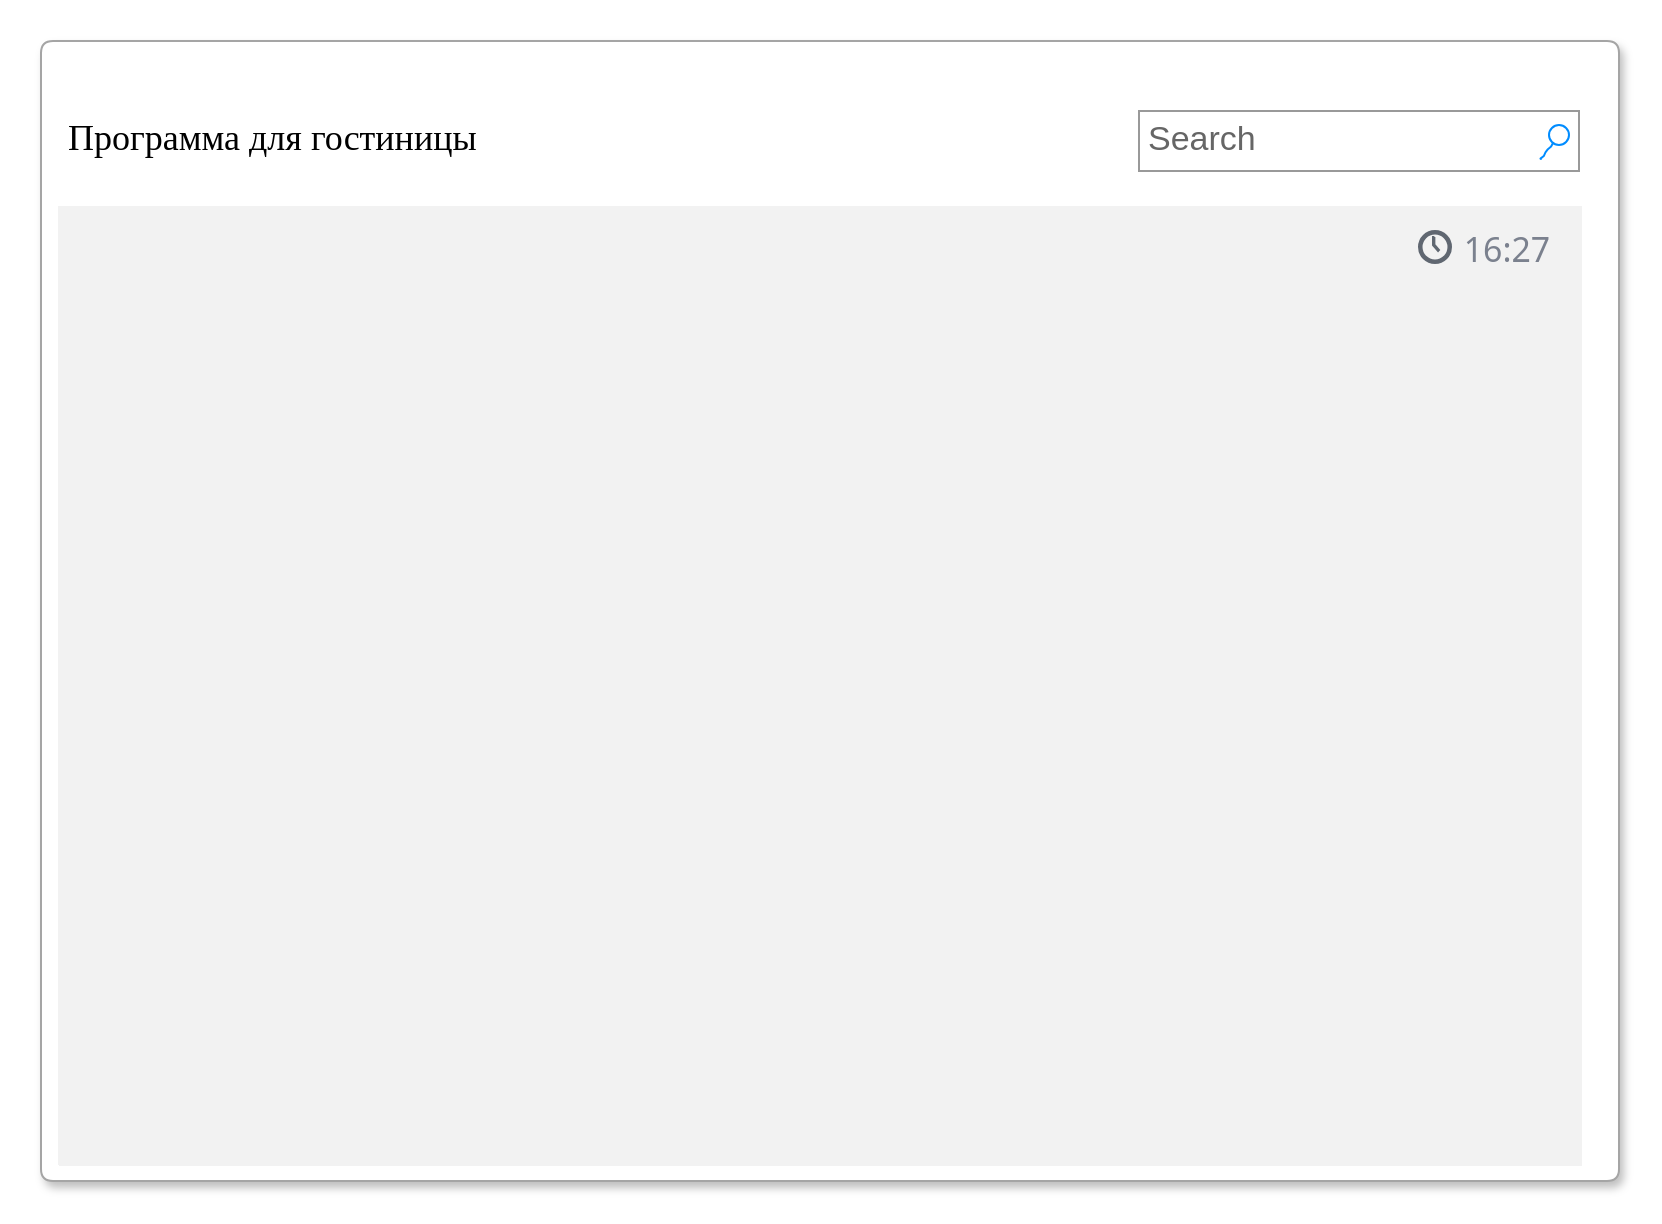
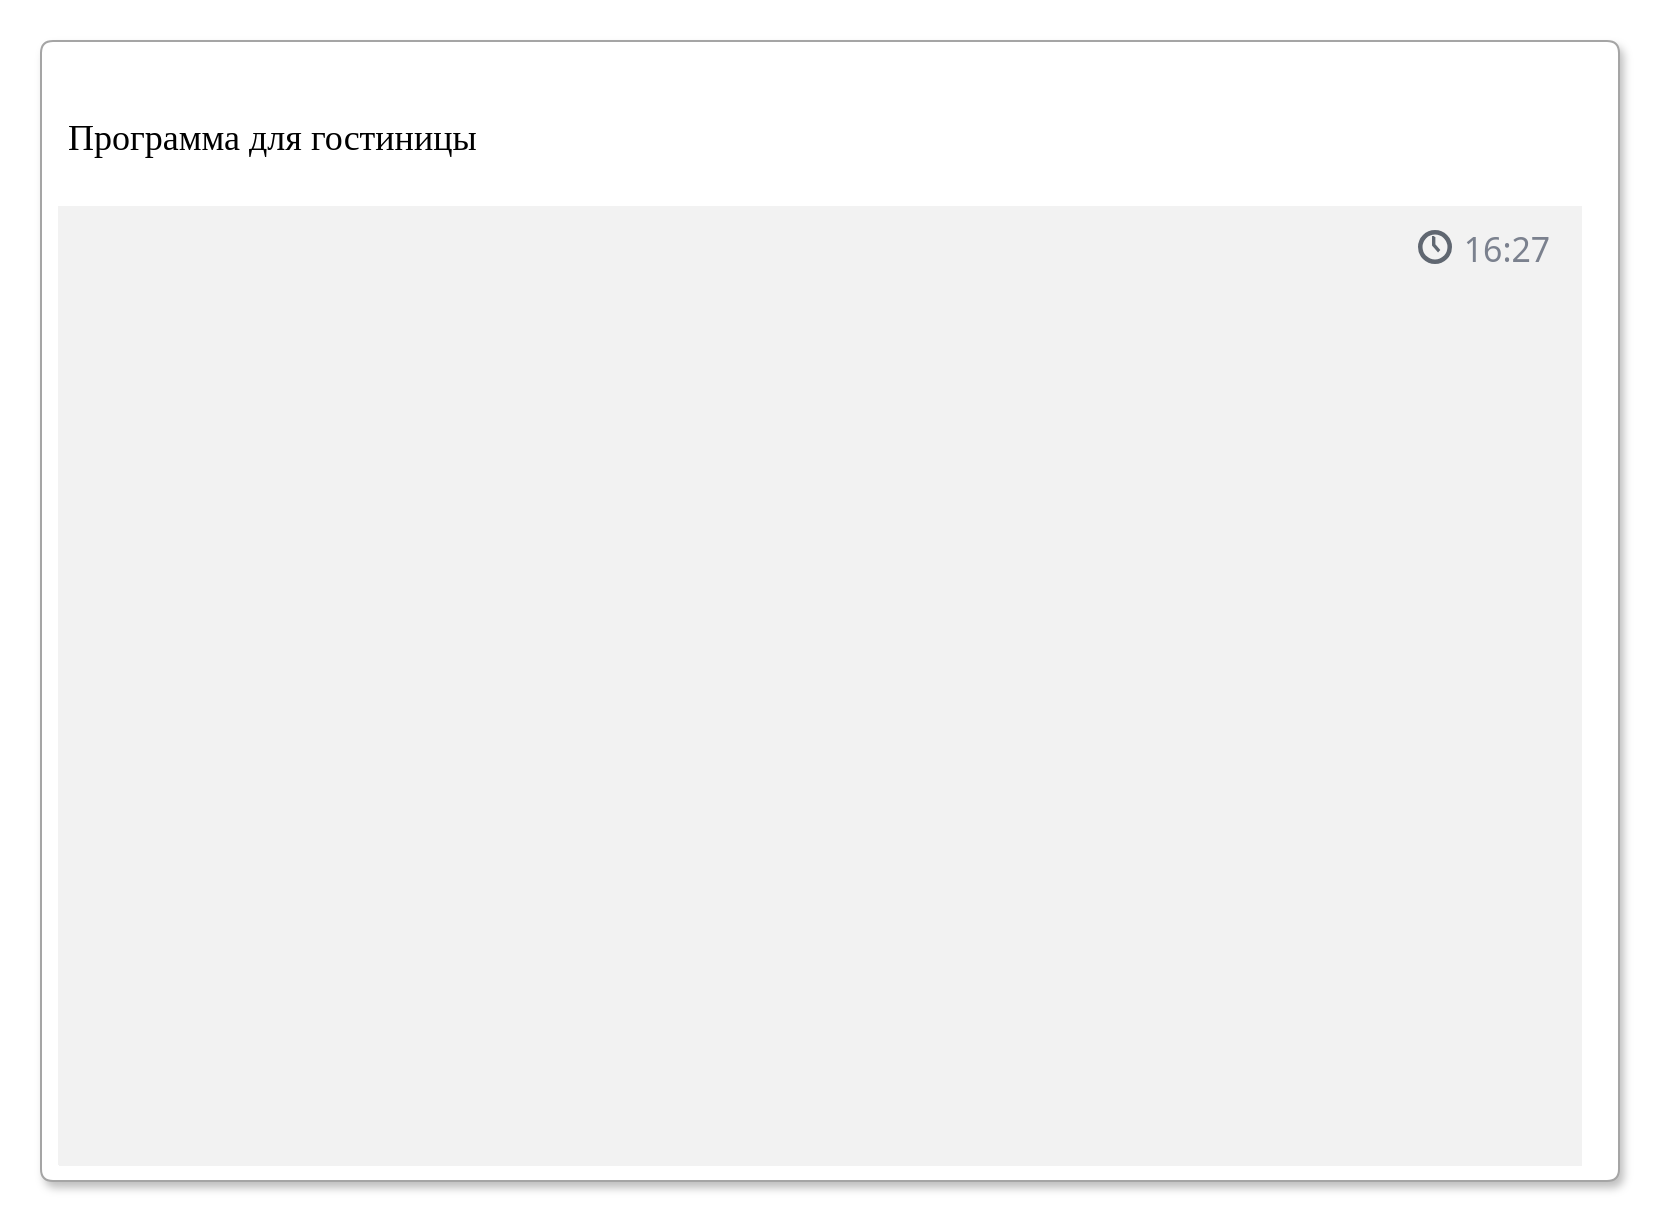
(1359, 141) -> none
